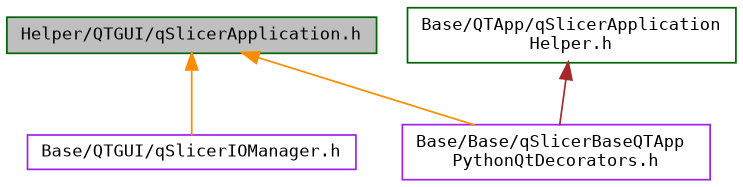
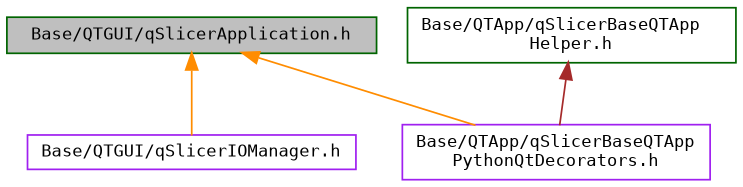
(192, 35) -> (192, 35)
(572, 35) -> (572, 35)
(556, 152) -> (556, 152)
